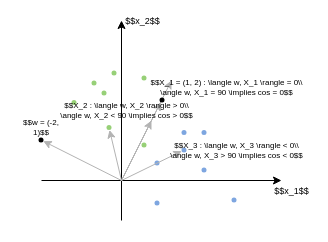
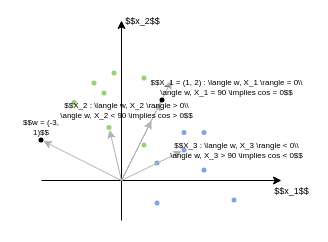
(42, 128) -> (42, 128)
